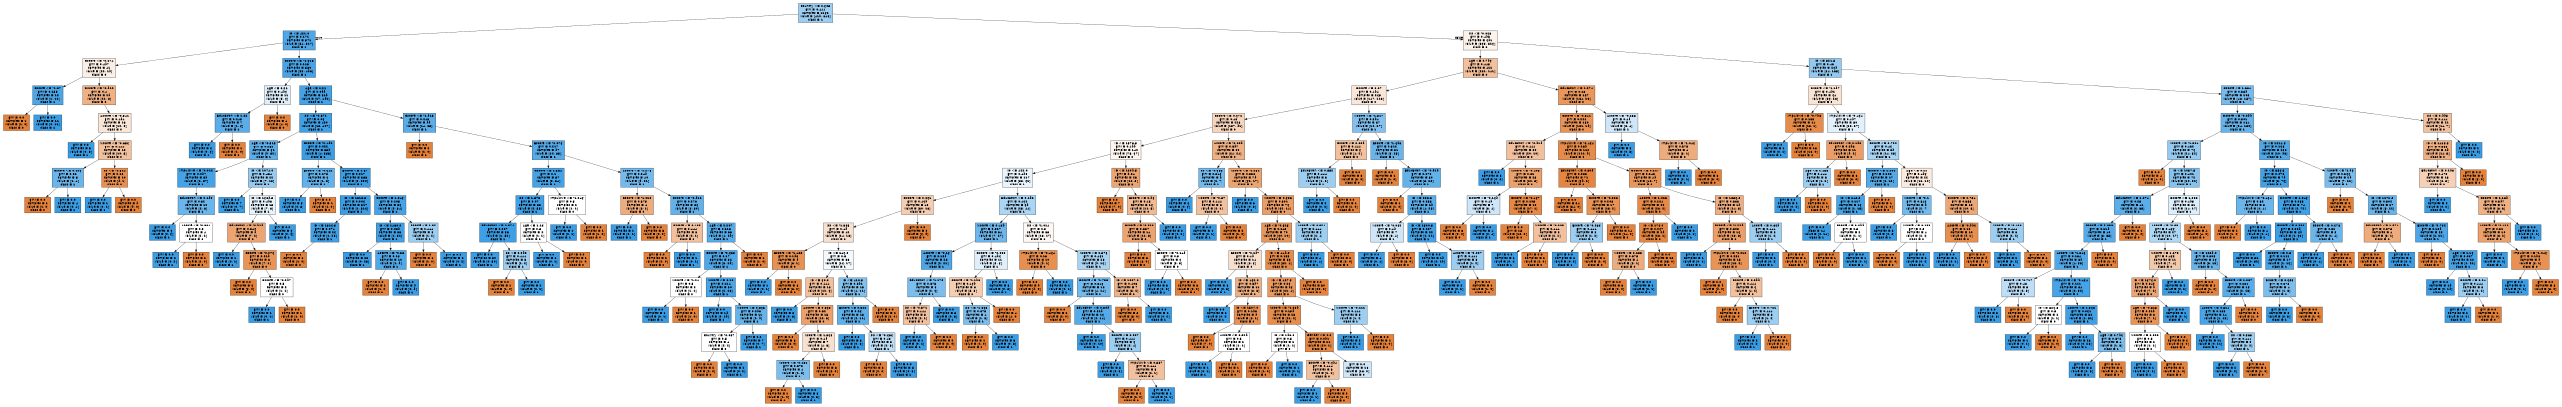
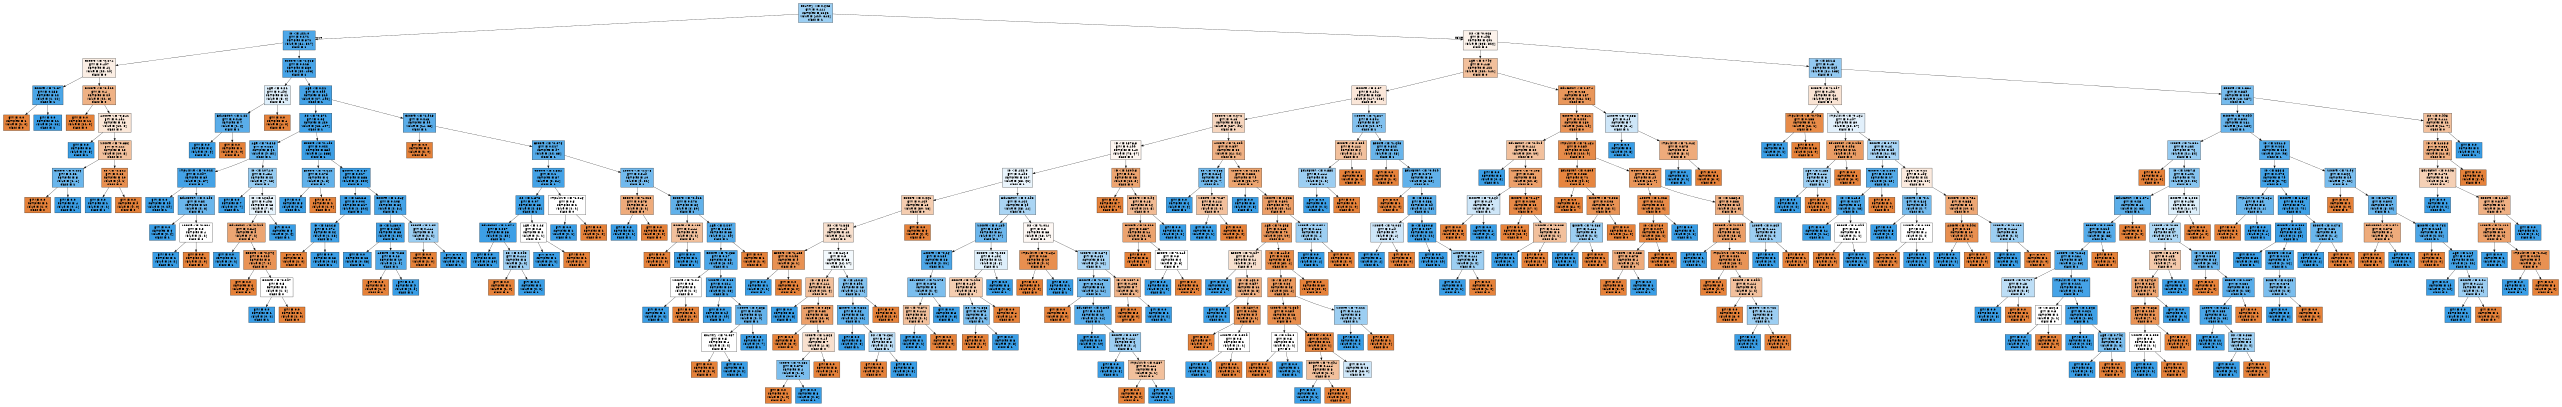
none -> (80, 123)
none -> (160, 205)
(1515, 233) -> (1515, 233)
(1817, 233) -> (1817, 233)
none -> (325, 260)
